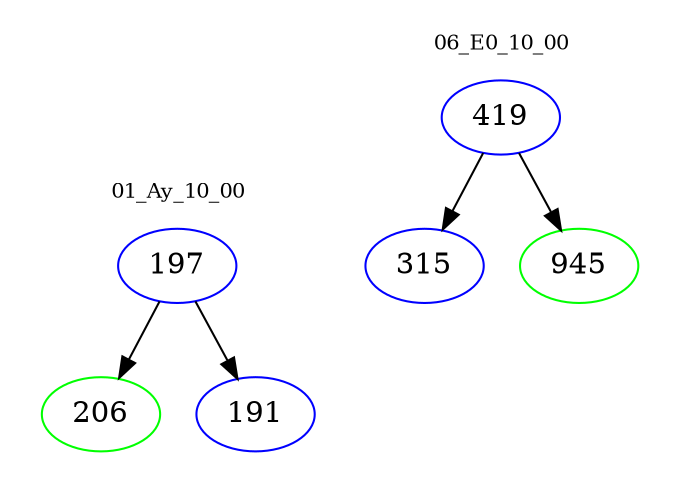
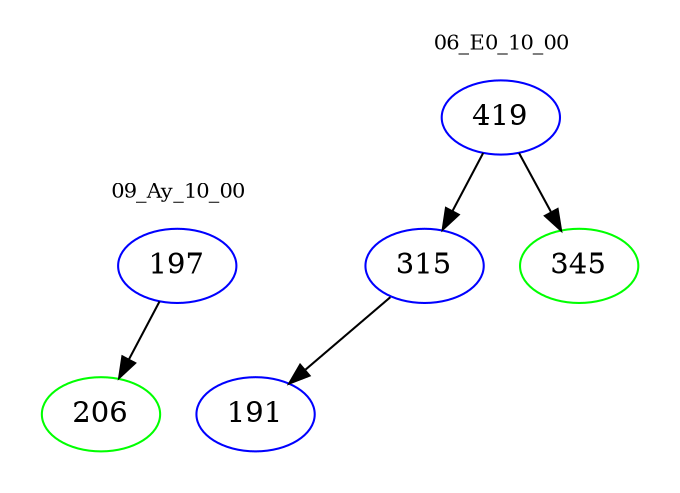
(178, 193) -> (178, 193)
(579, 266) -> (579, 266)
(211, 331) -> (348, 333)
